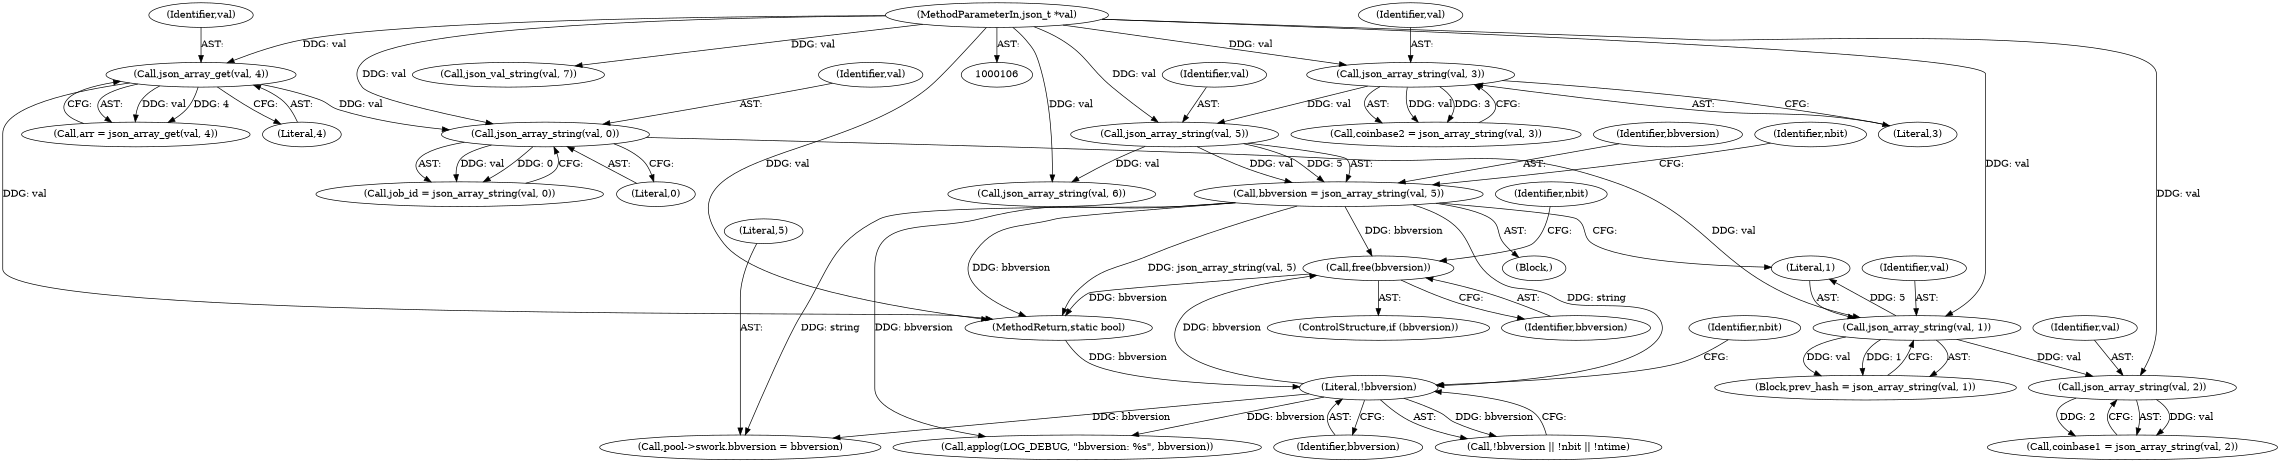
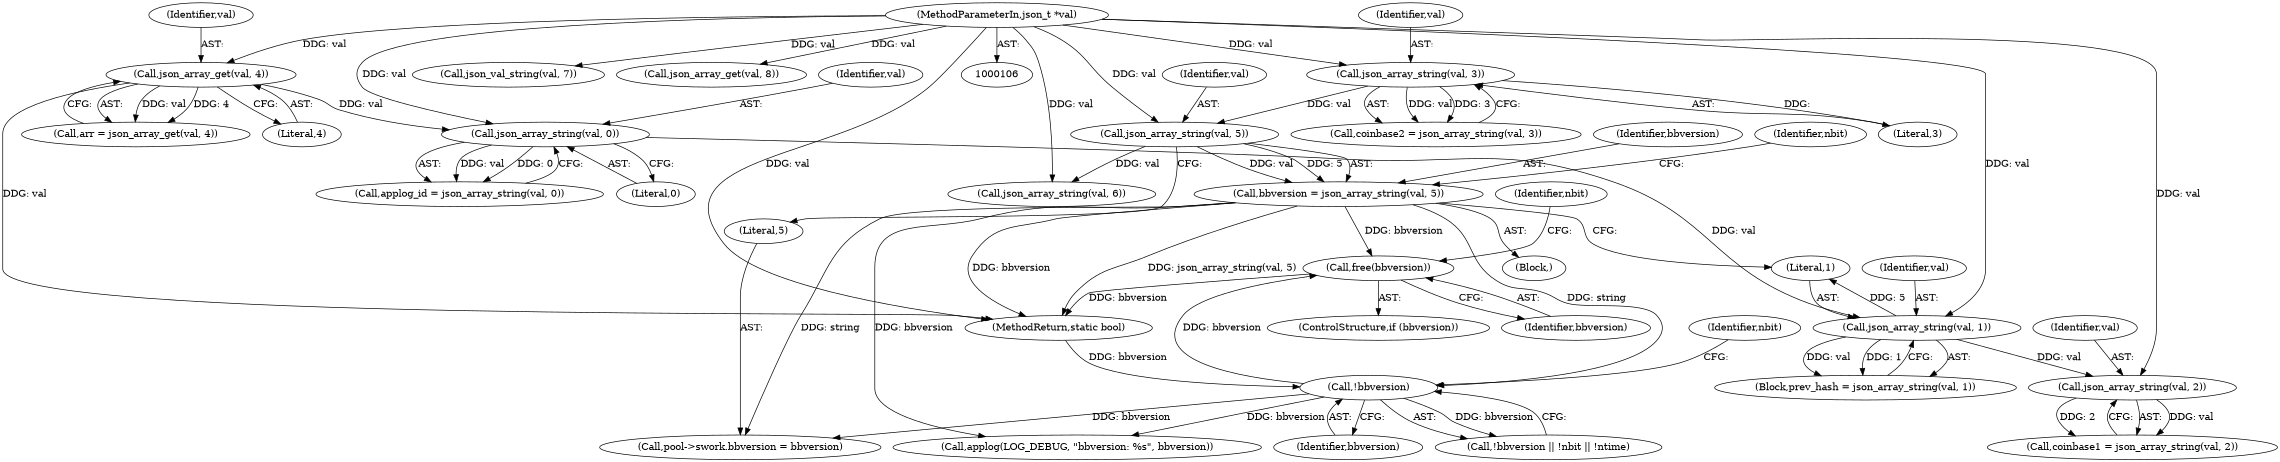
none -> (711, 75)
(1799, 105) -> (1799, 105)
(460, 194) -> (460, 194)
none -> (1022, 216)
(1369, 388) -> (1369, 388)
